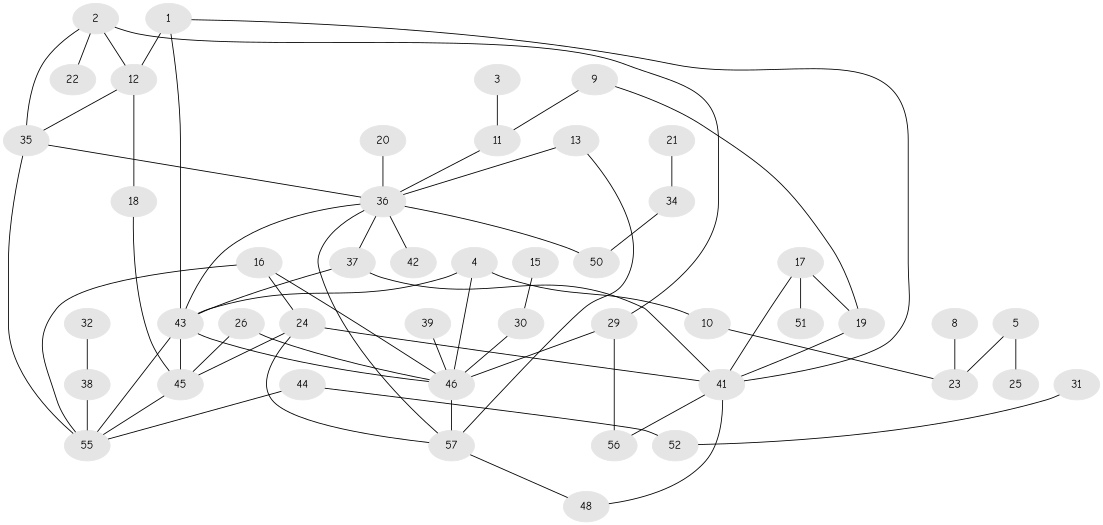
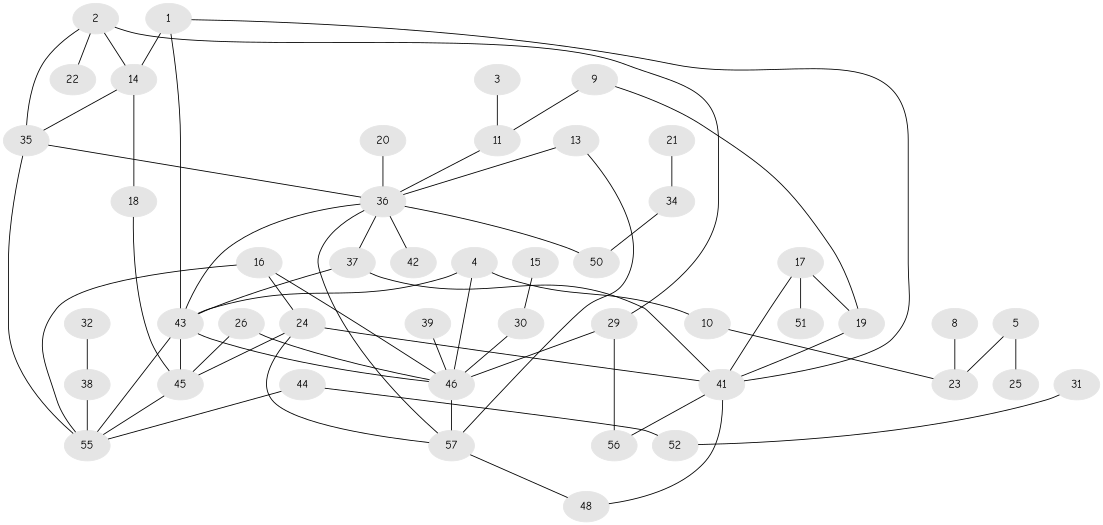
(134, 80) -> (134, 80)
